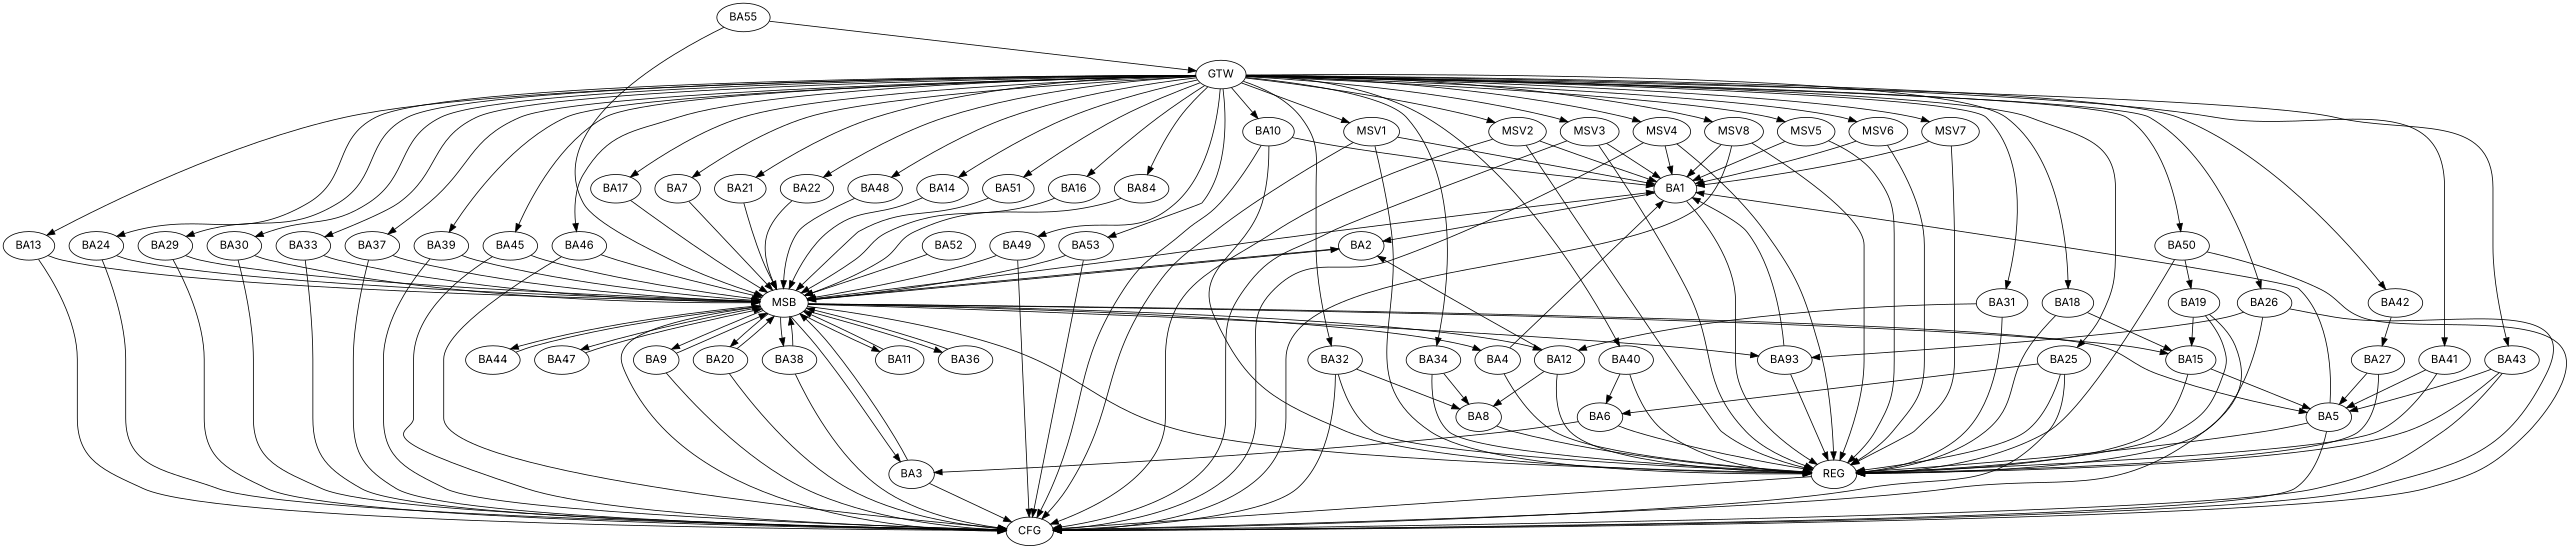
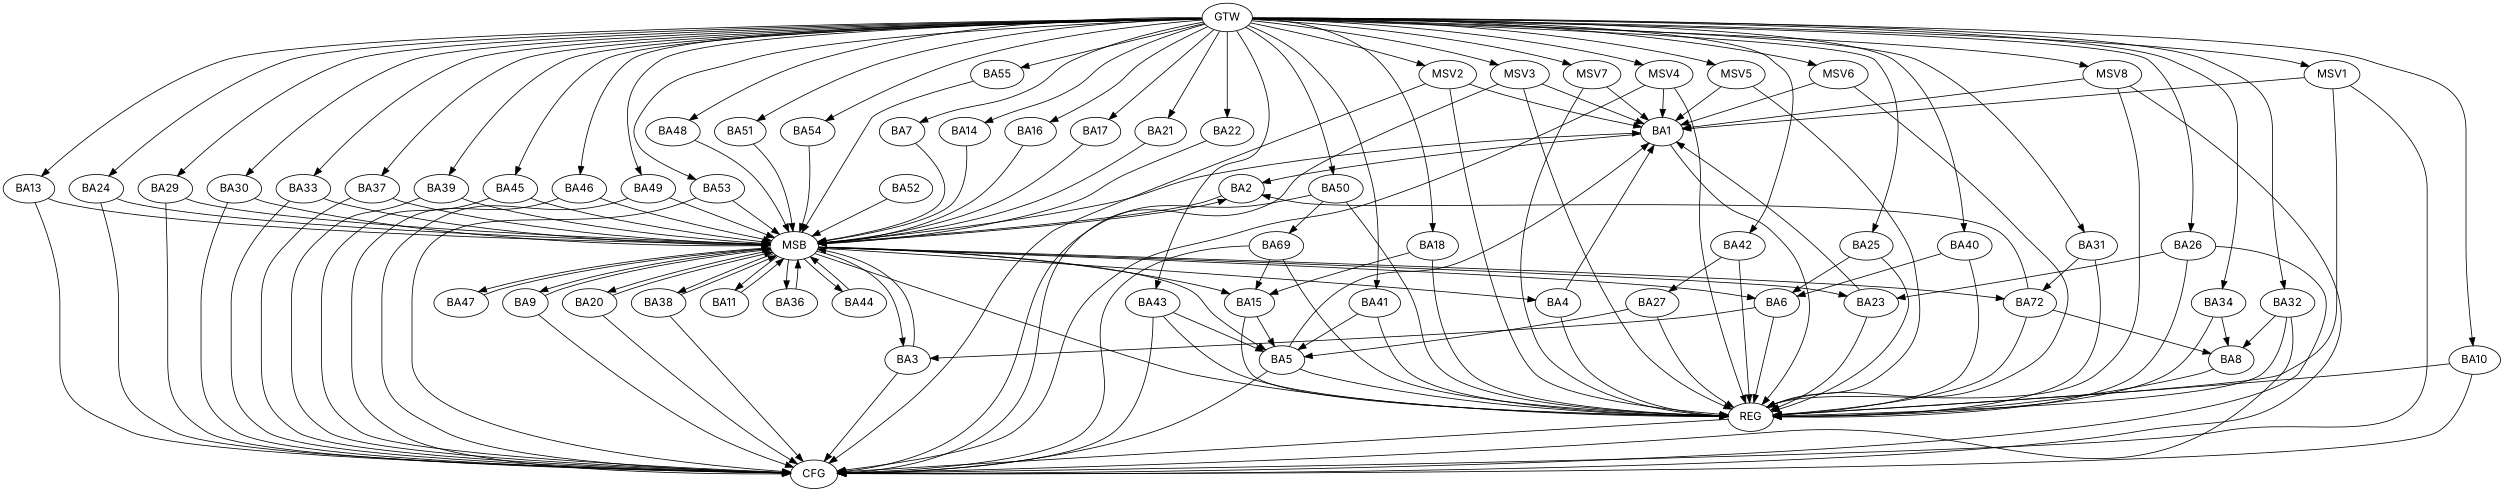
(979, 46) -> (1073, 55)
(1469, 165) -> none
(1142, 189) -> (808, 132)
(2194, 303) -> (1276, 246)
none -> (1744, 327)
(1560, 360) -> (2030, 303)
(1785, 360) -> (1871, 303)
(711, 465) -> (1283, 265)
(1805, 496) -> none
